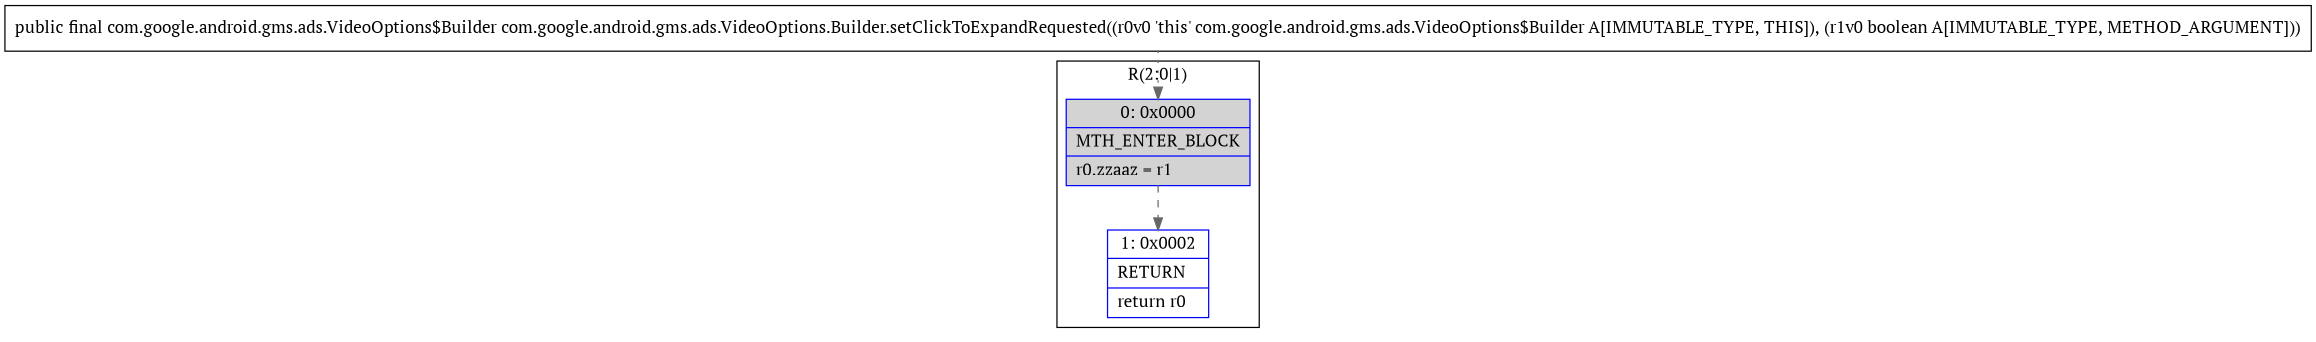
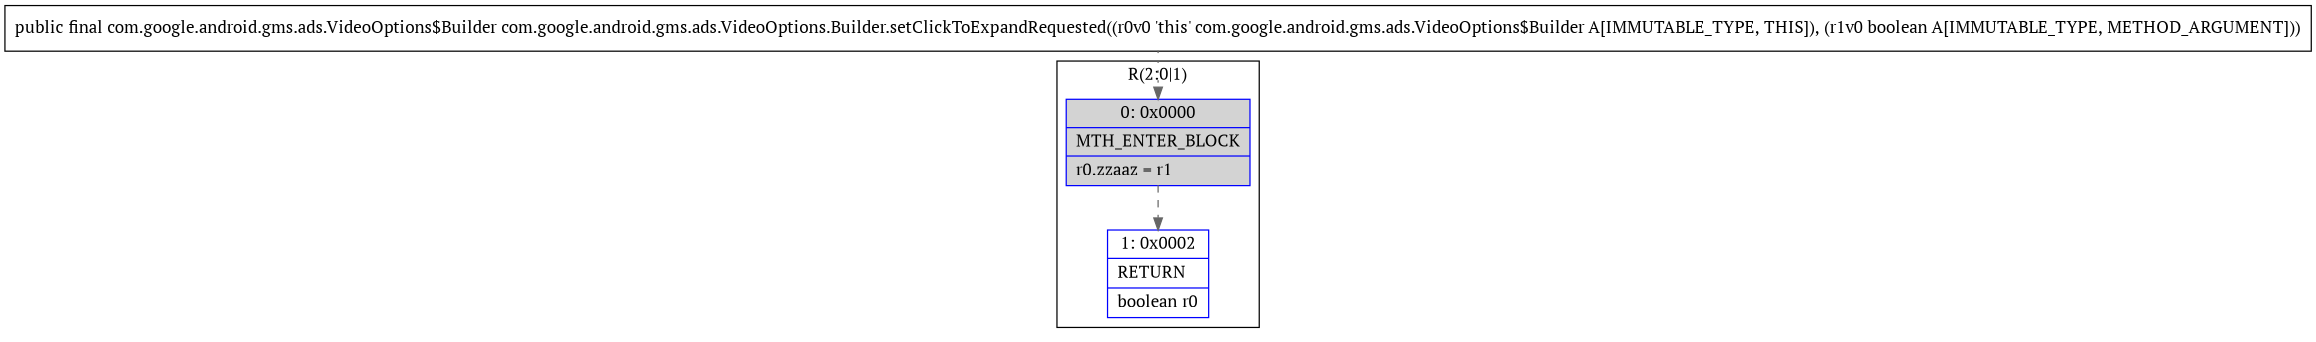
(1152, 302) -> (1158, 302)
